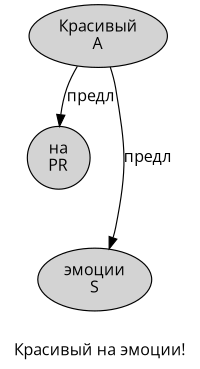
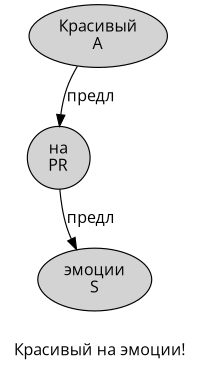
(124, 152) -> (64, 215)
